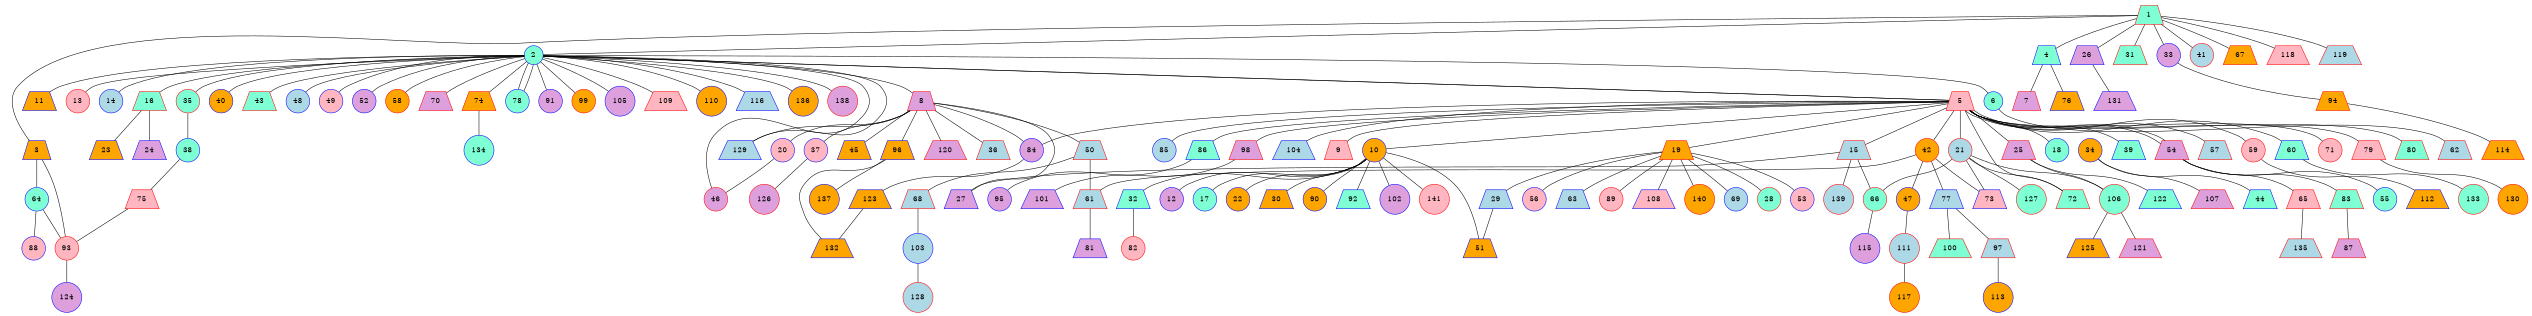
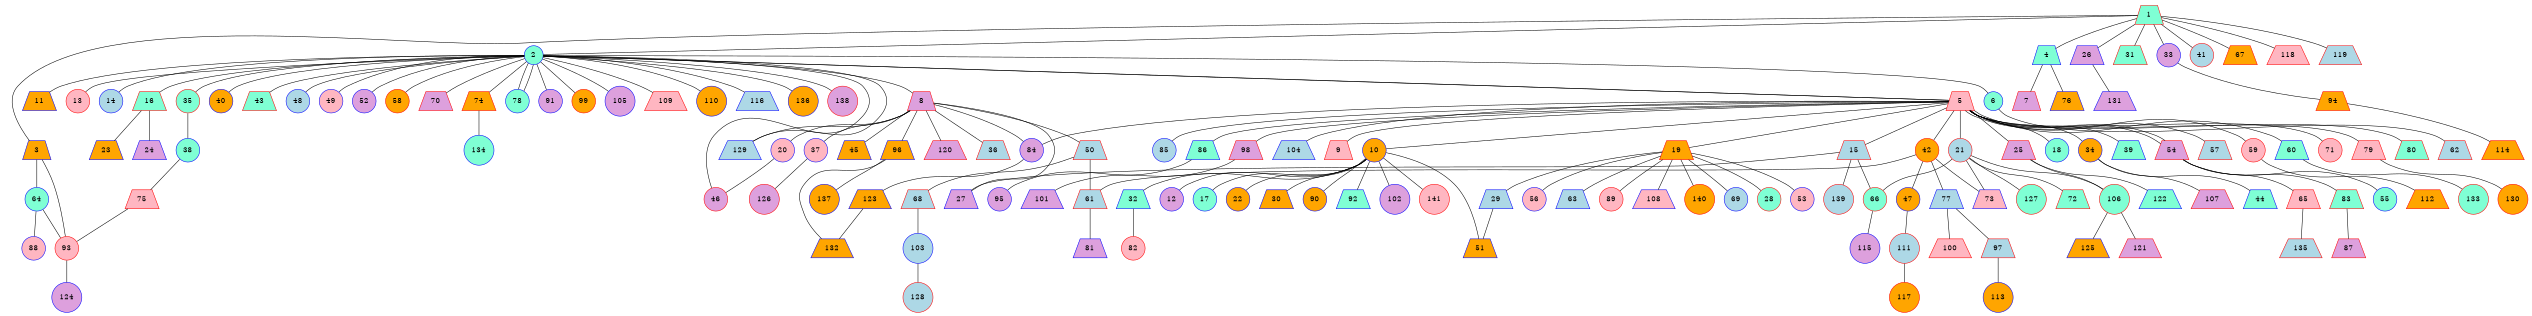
(1993, 160) -> (2027, 125)
(2428, 199) -> (2428, 199)
(1950, 248) -> (1950, 248)
